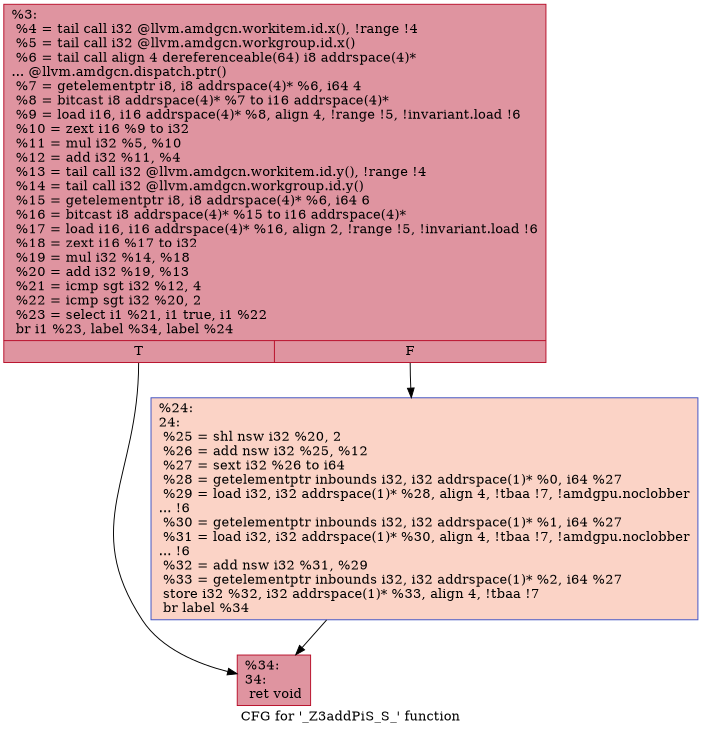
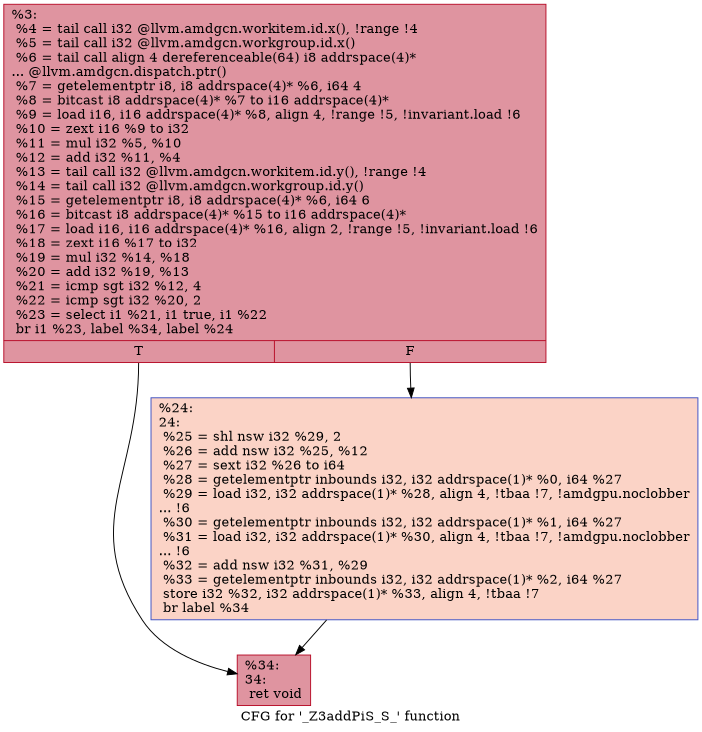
(251, 437) -> (251, 437)
